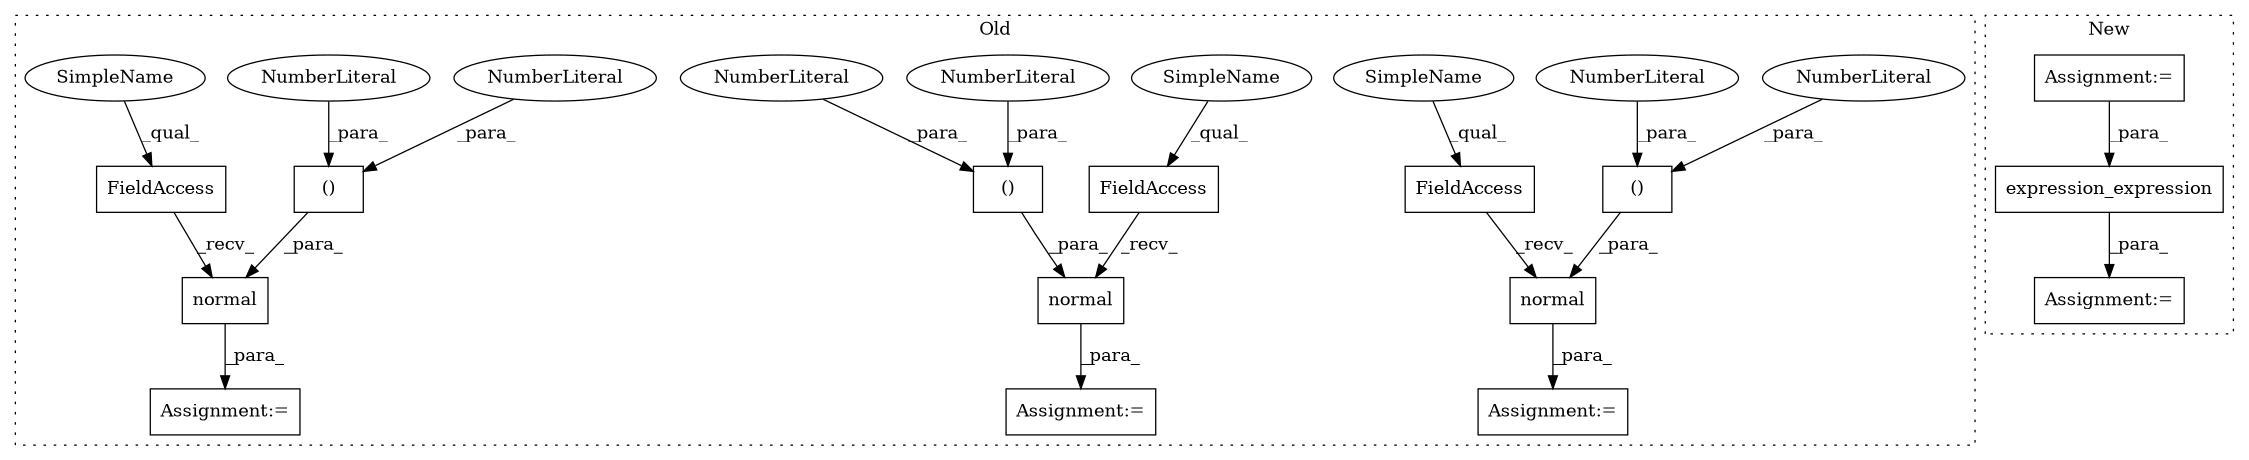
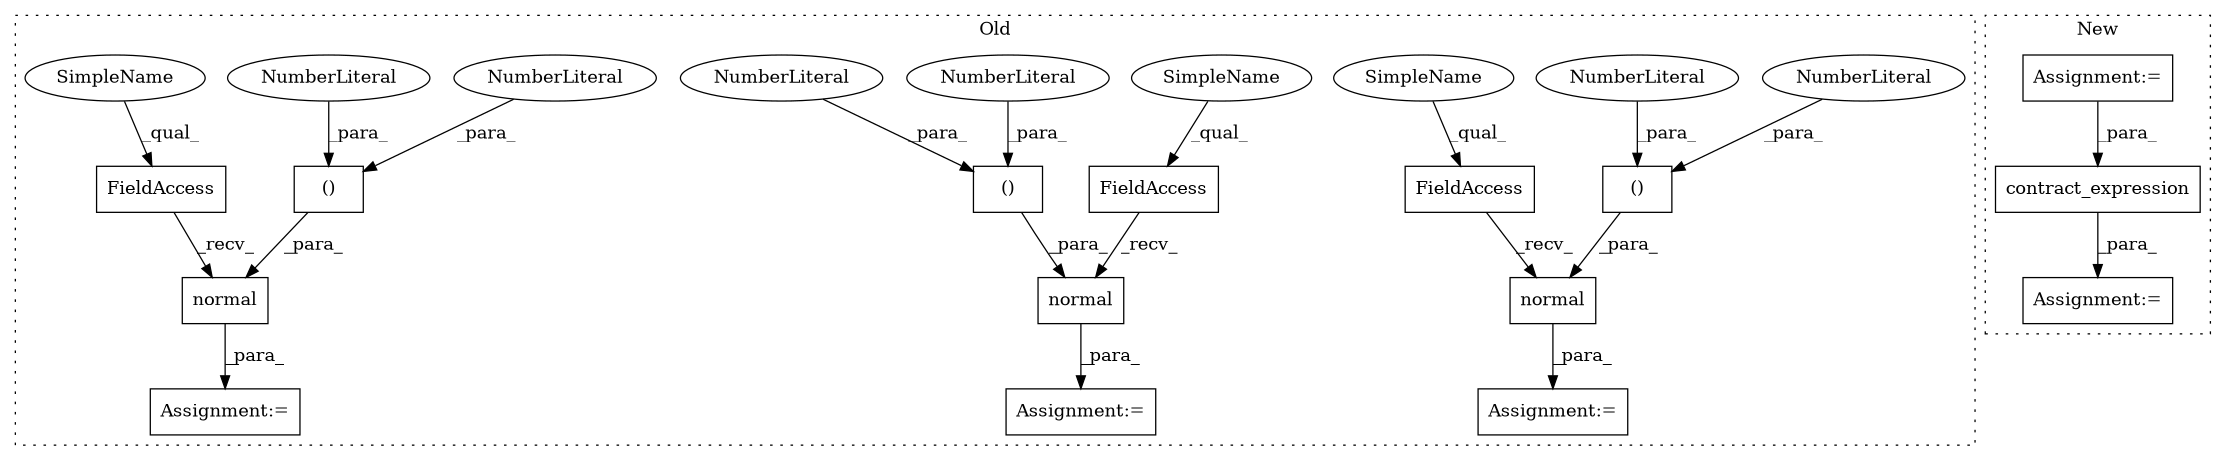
(2109, 189) -> (2098, 189)
